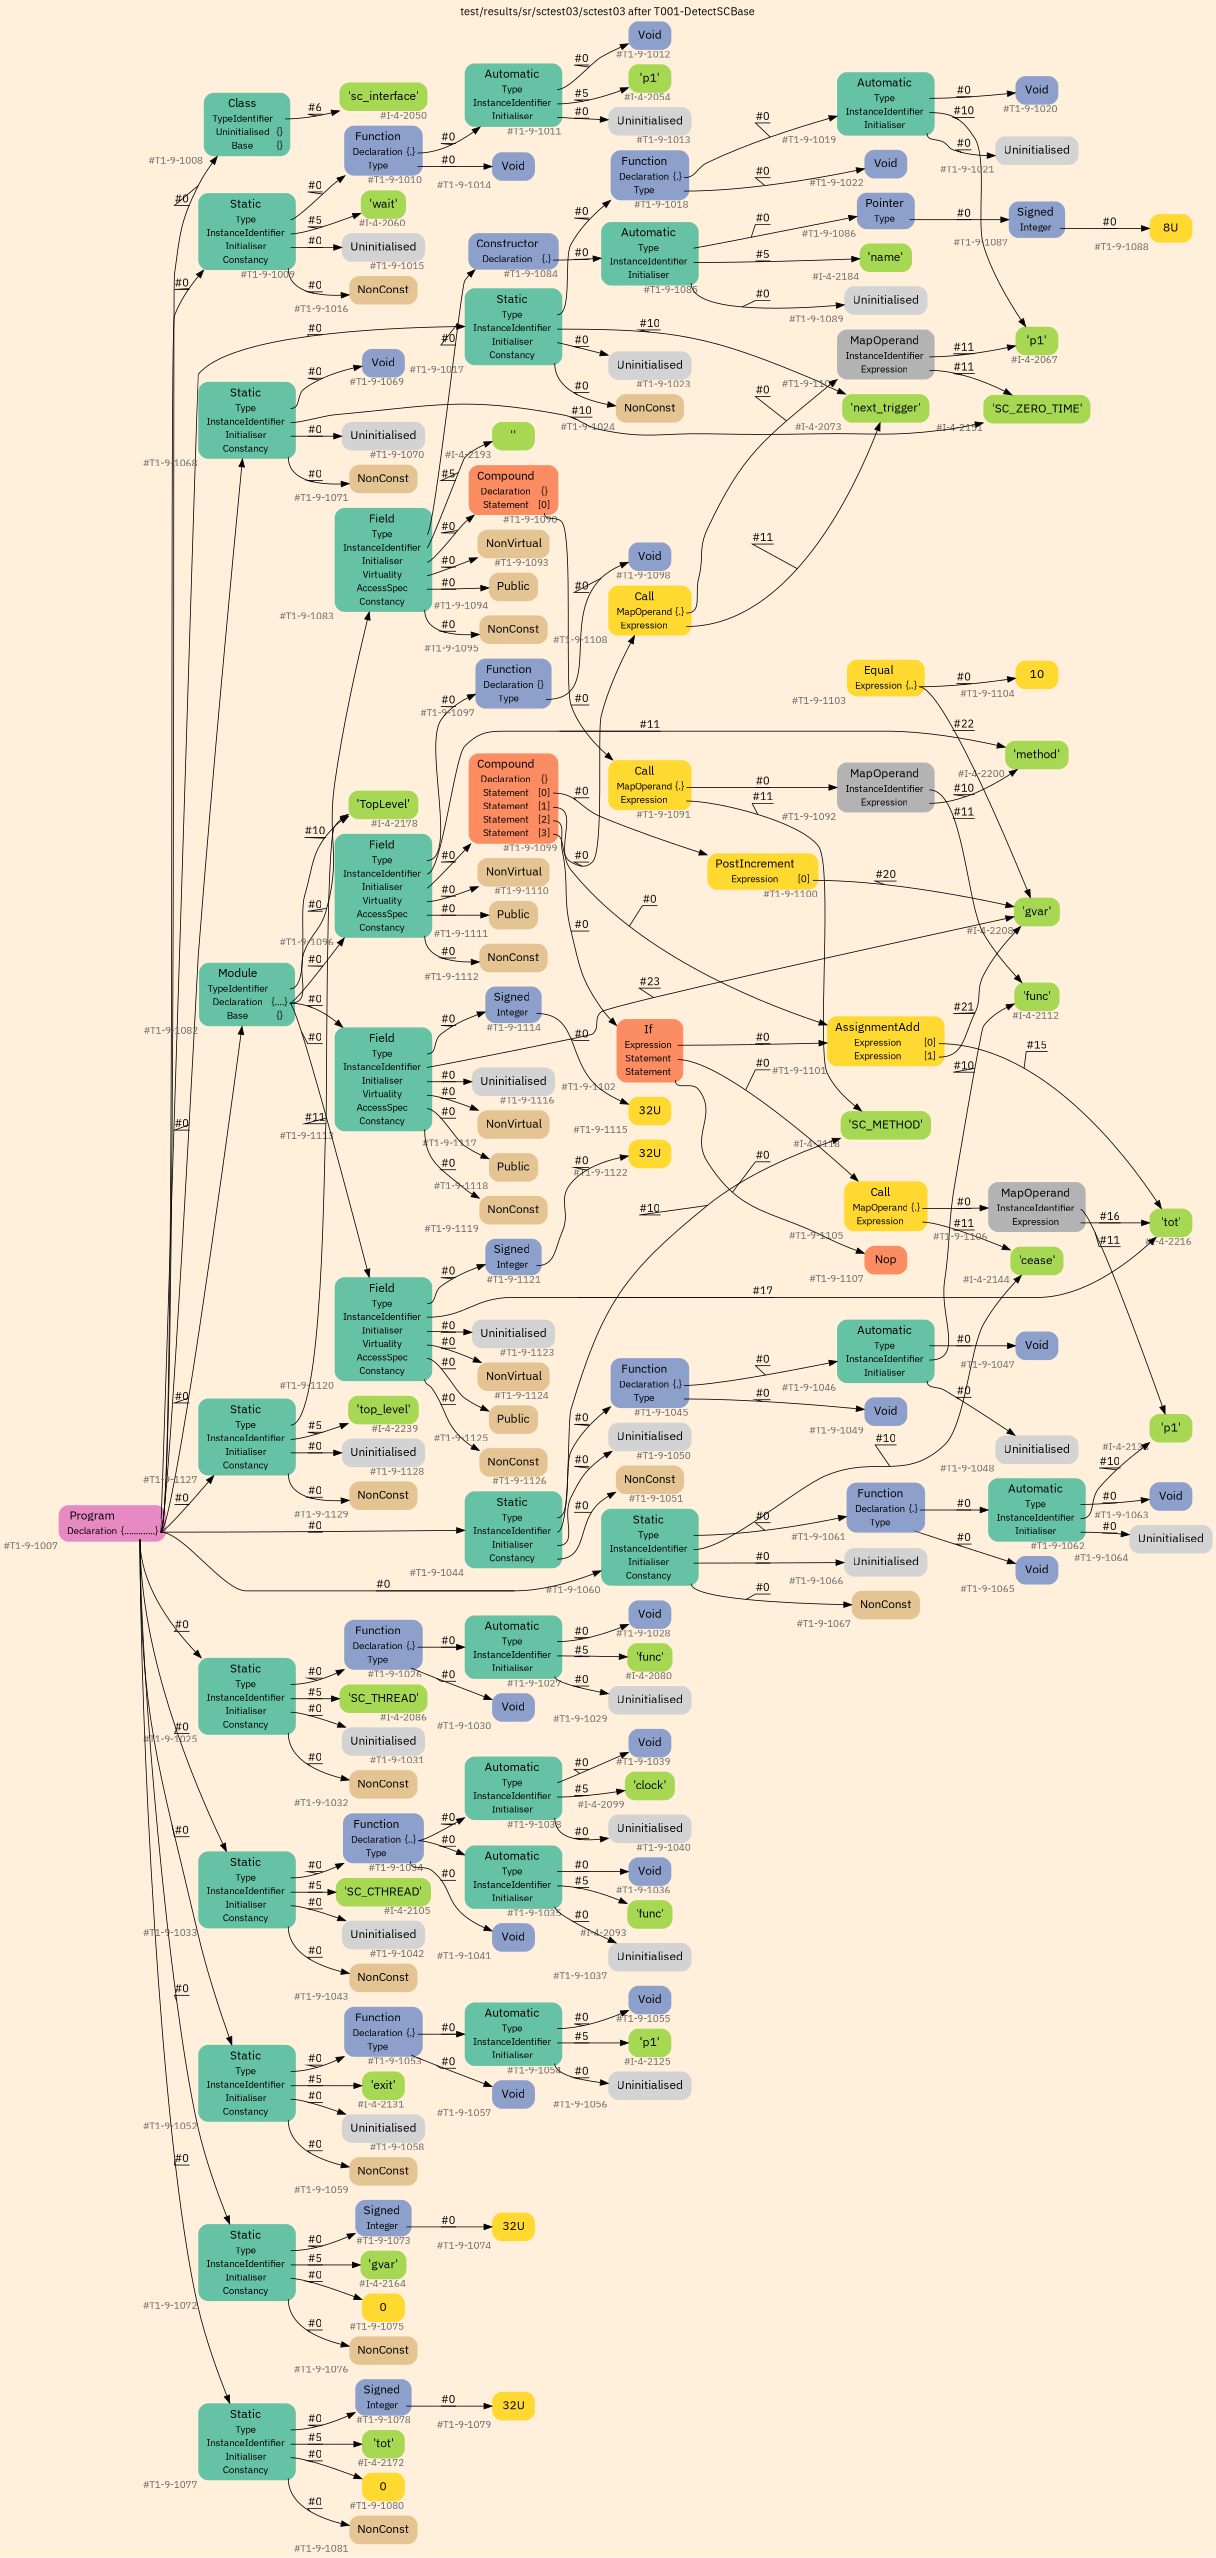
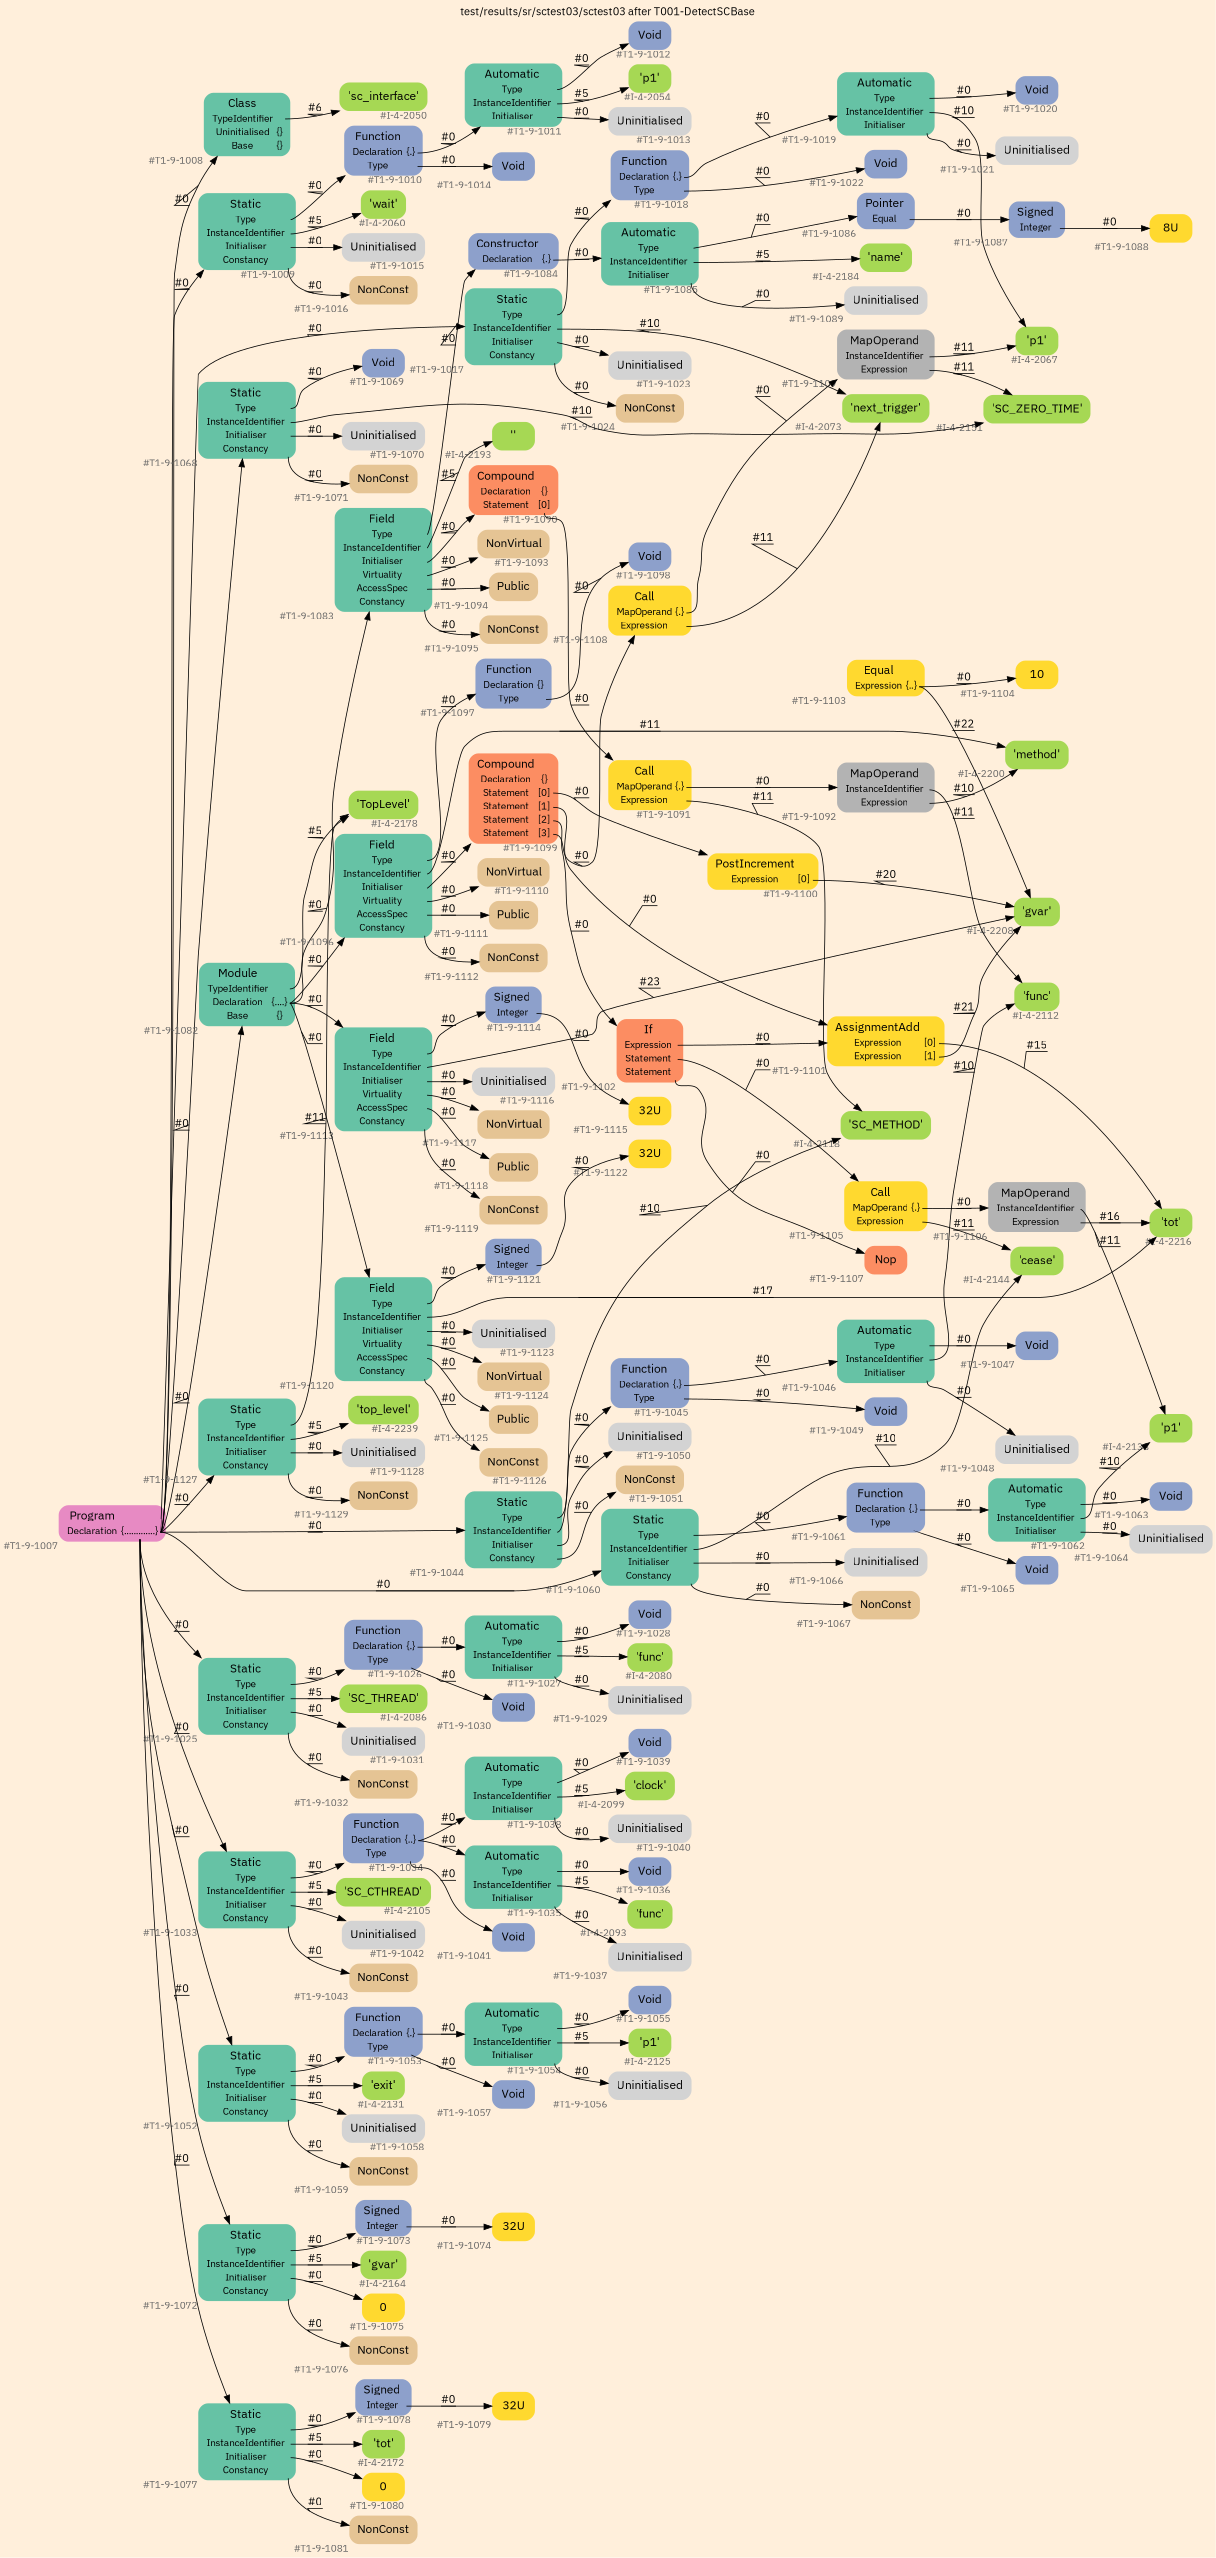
(885, 219) -> (885, 219)
(315, 832) -> (315, 832)
